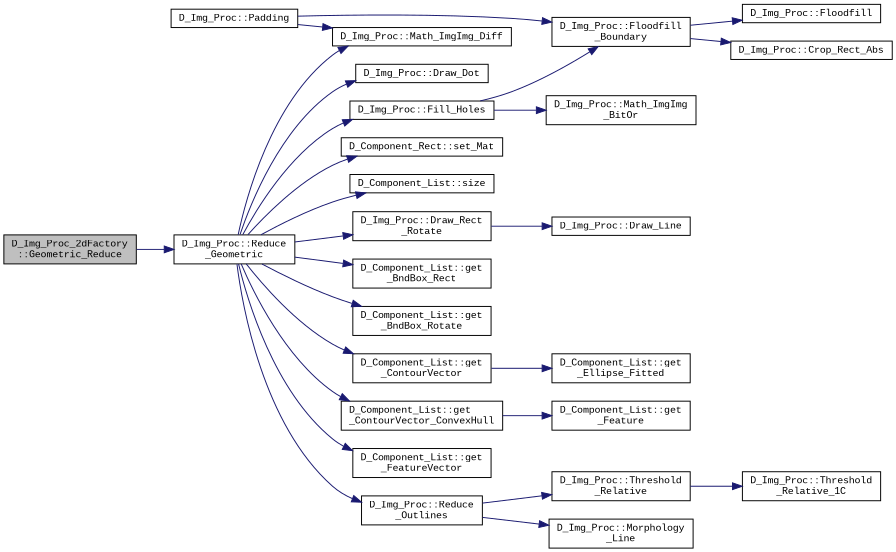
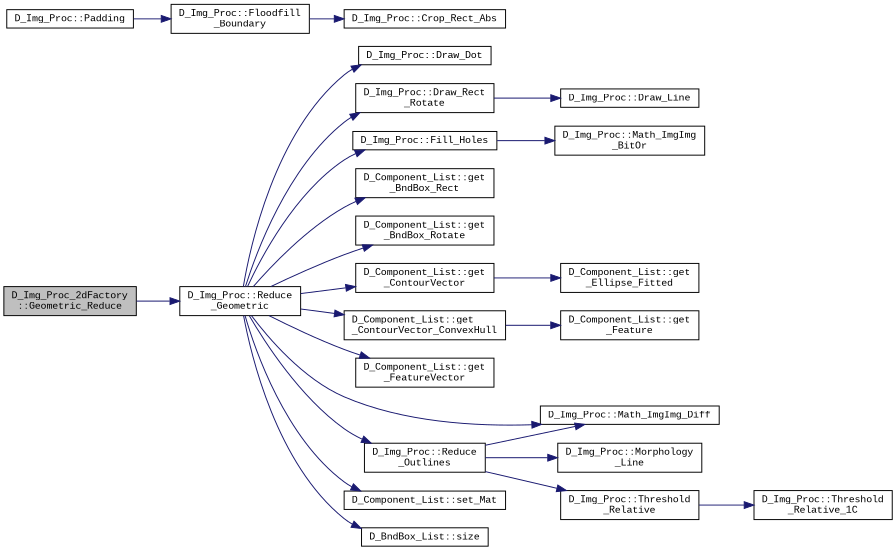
(812, 14) -> none
(310, 26) -> (530, 436)
(537, 81) -> none
(422, 147) -> (425, 500)
(422, 184) -> (425, 537)
